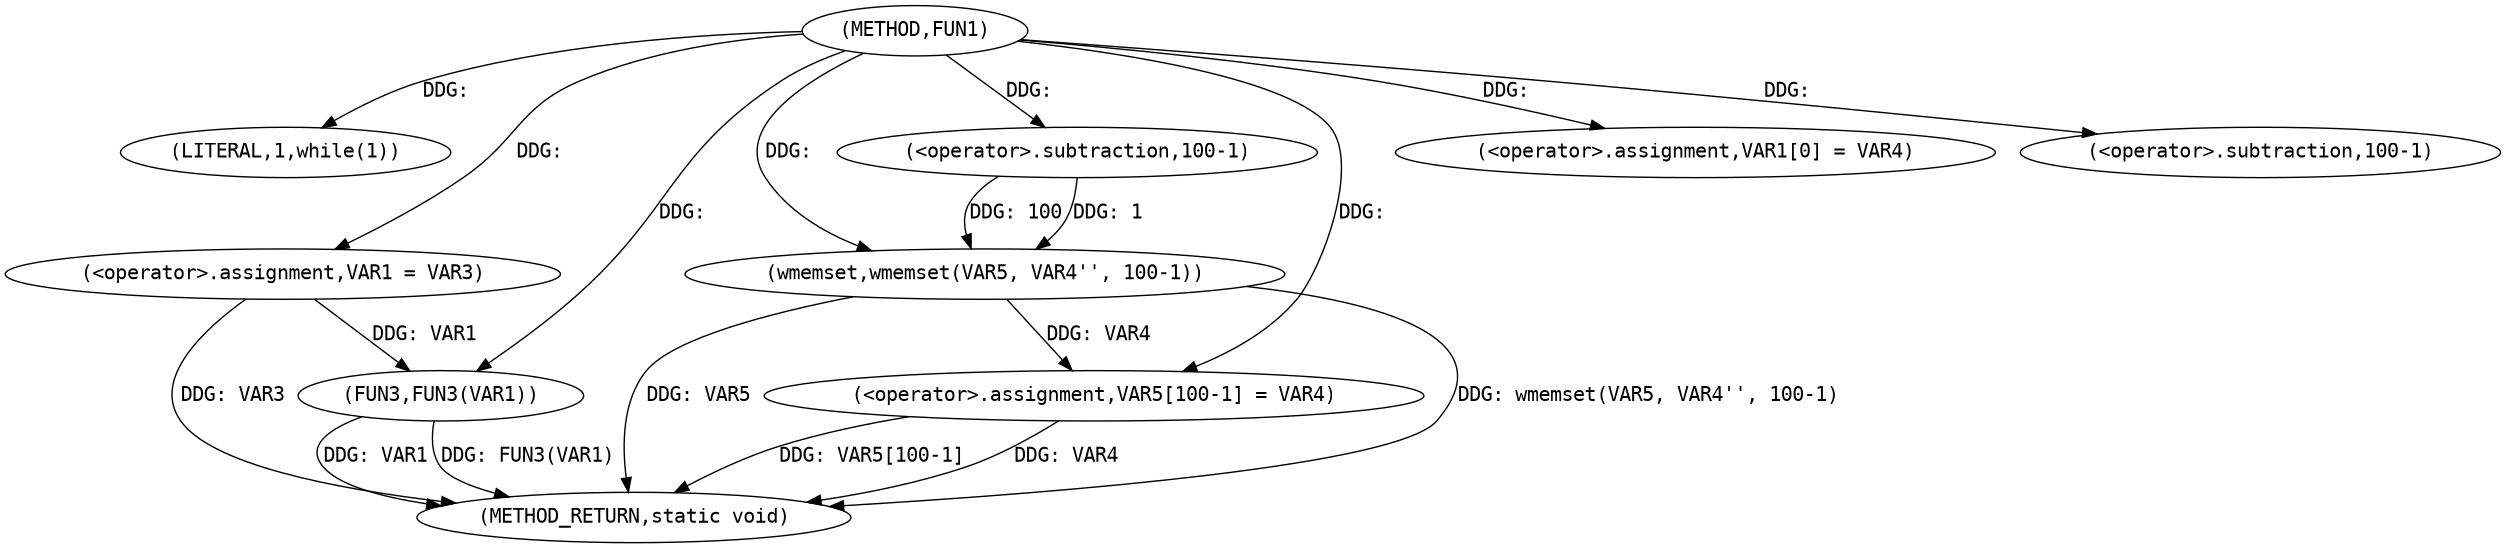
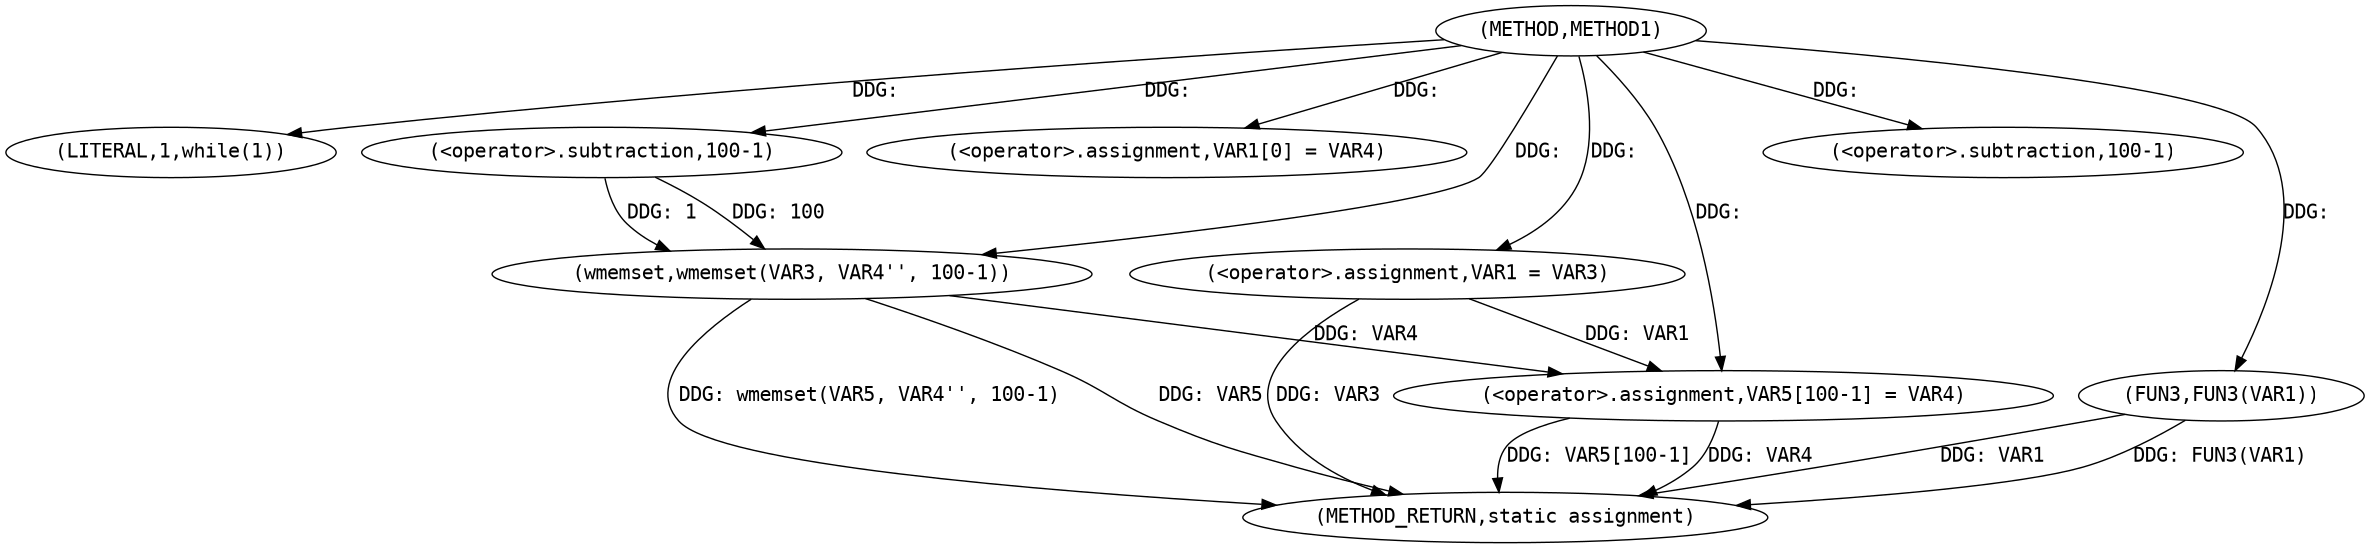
(915, 31) -> (1571, 31)
(985, 274) -> (792, 274)
(357, 331) -> (1559, 332)
(634, 517) -> (1505, 517)
